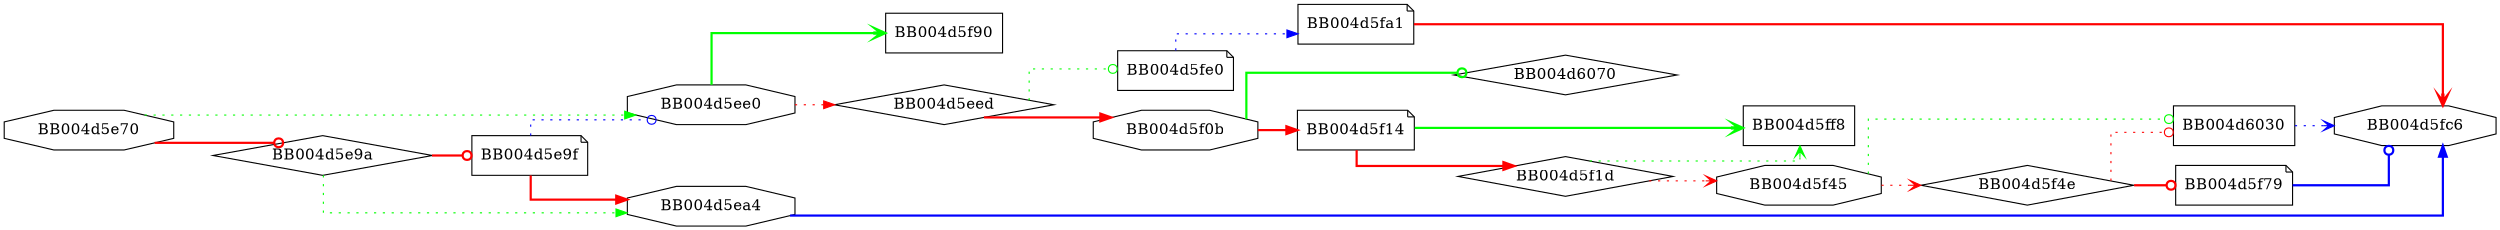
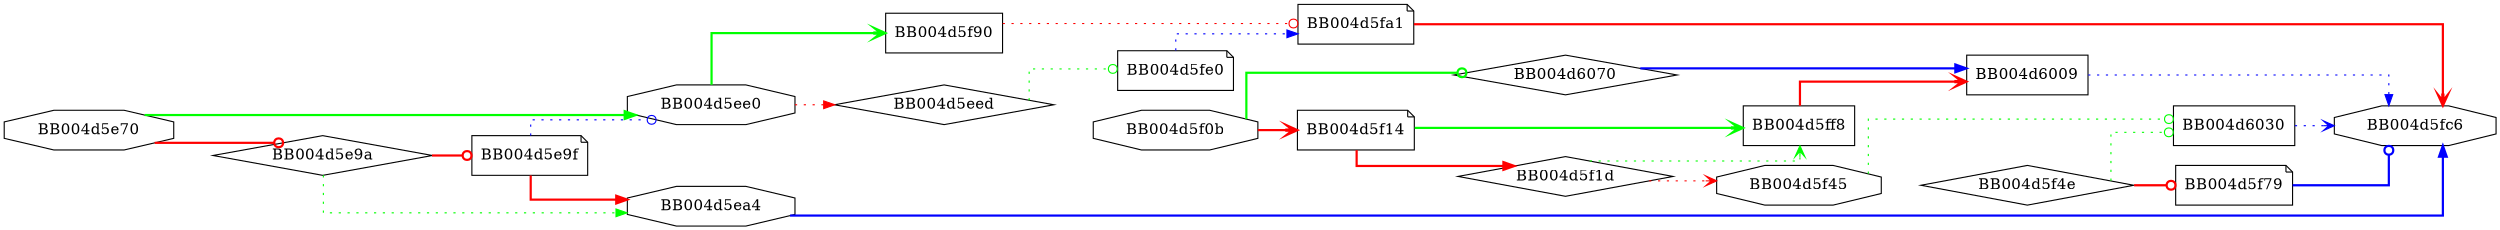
none -> (1146, 24)
none -> (2027, 75)
(385, 115) -> (385, 115)
(1042, 117) -> none
(1272, 130) -> (1272, 130)
(2113, 132) -> (2113, 132)
(1896, 185) -> none
